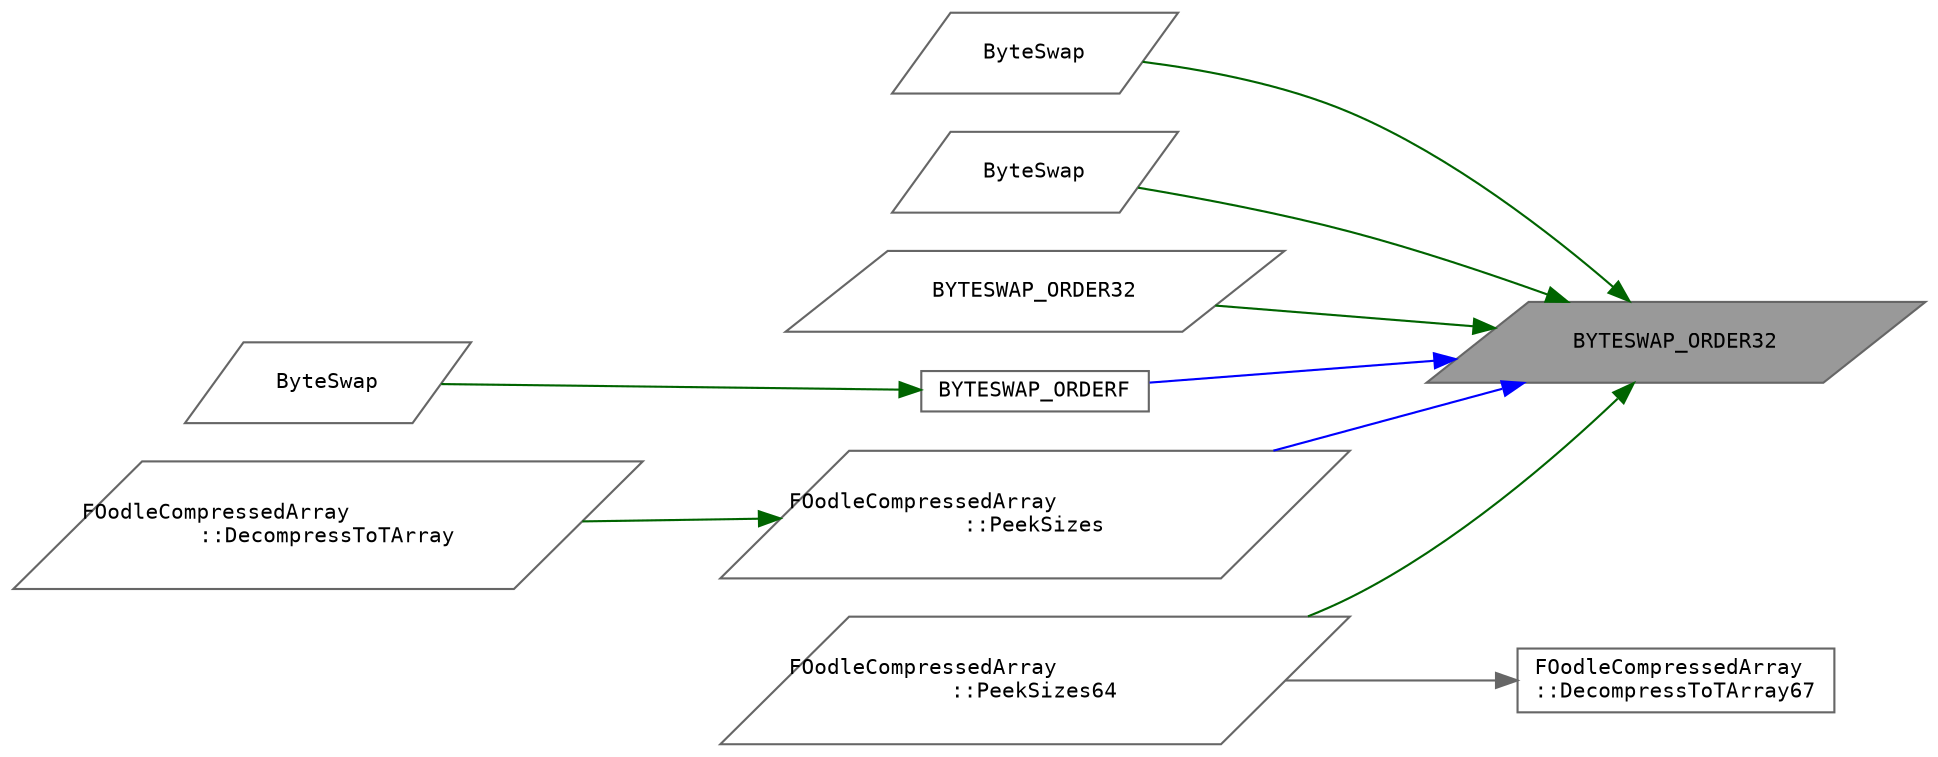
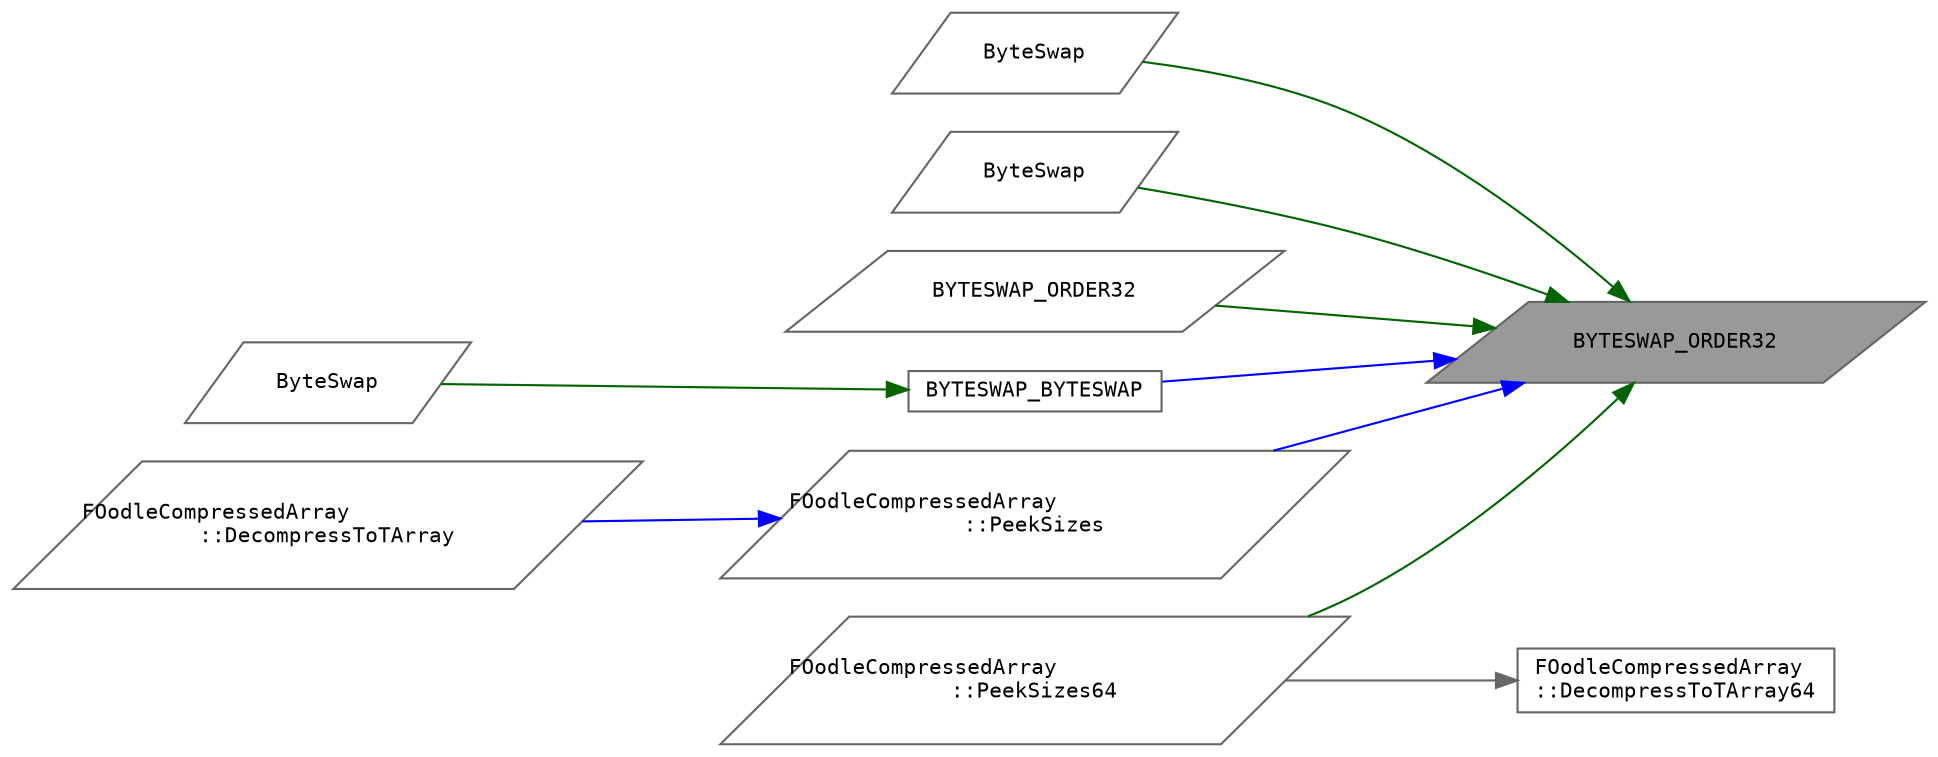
(1035, 391) -> (1035, 391)
(671, 520) -> (671, 520)
(1676, 680) -> (1676, 680)
